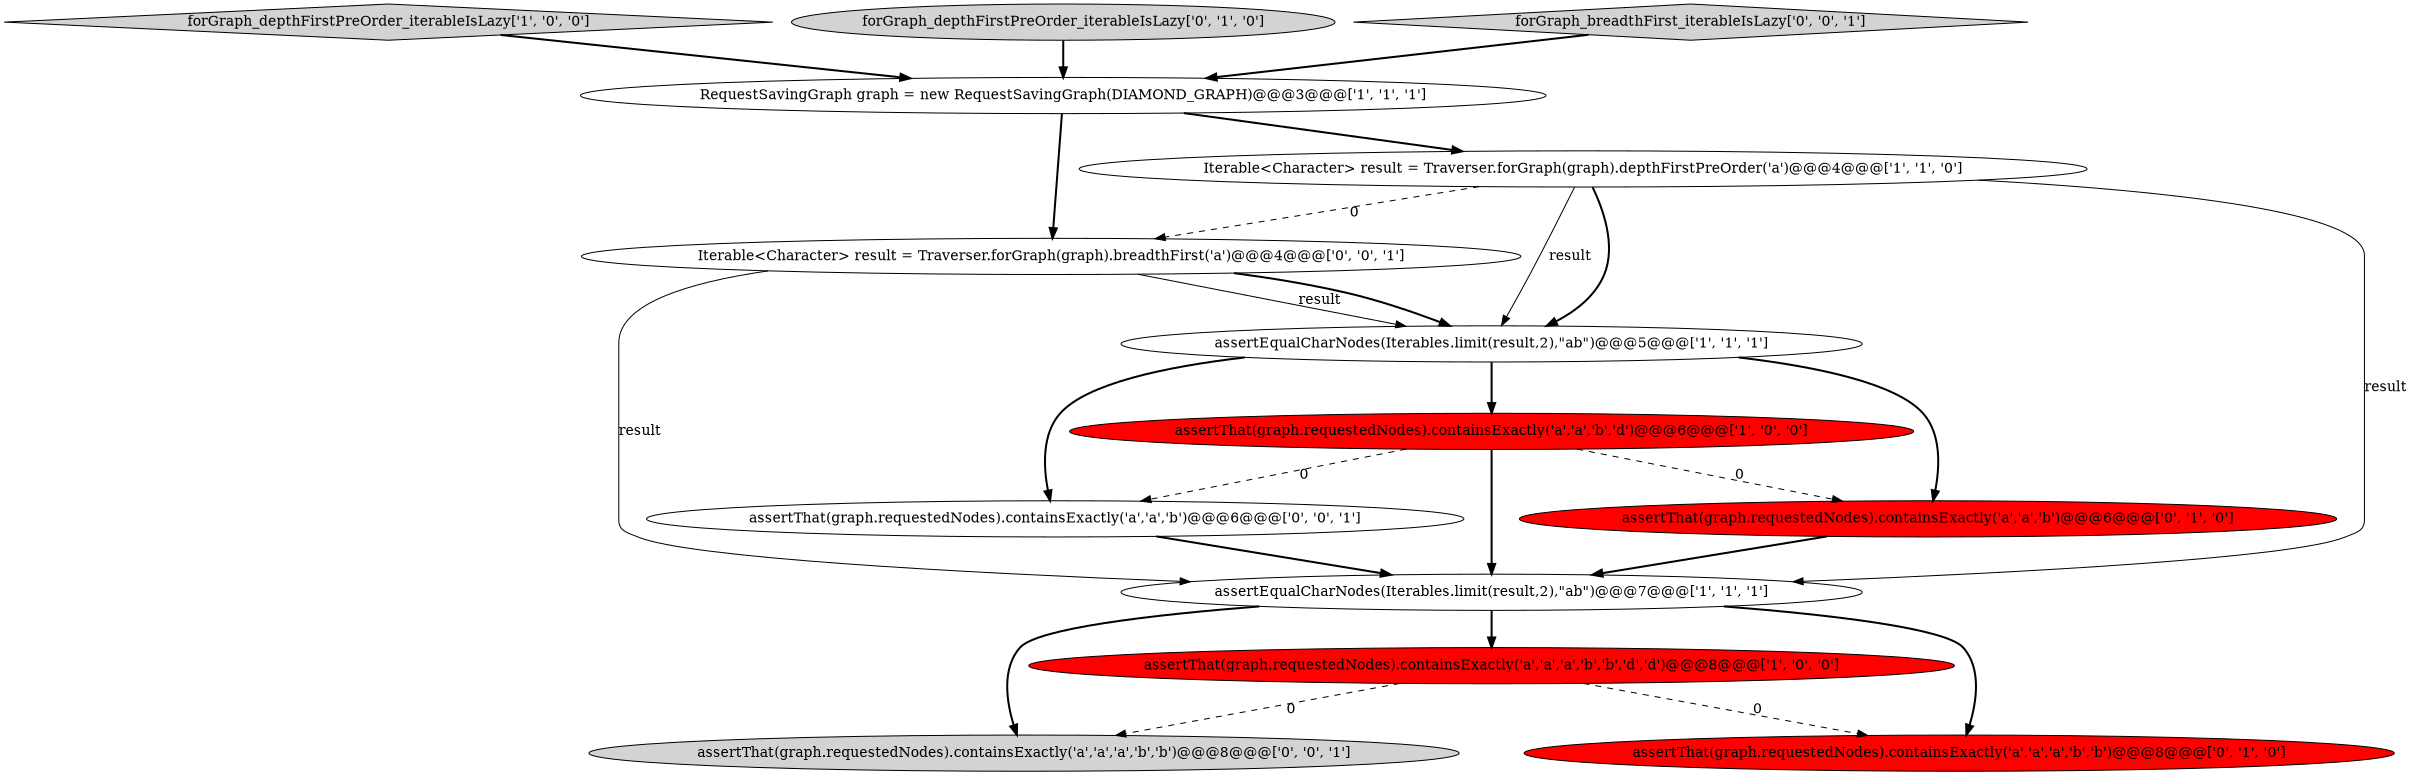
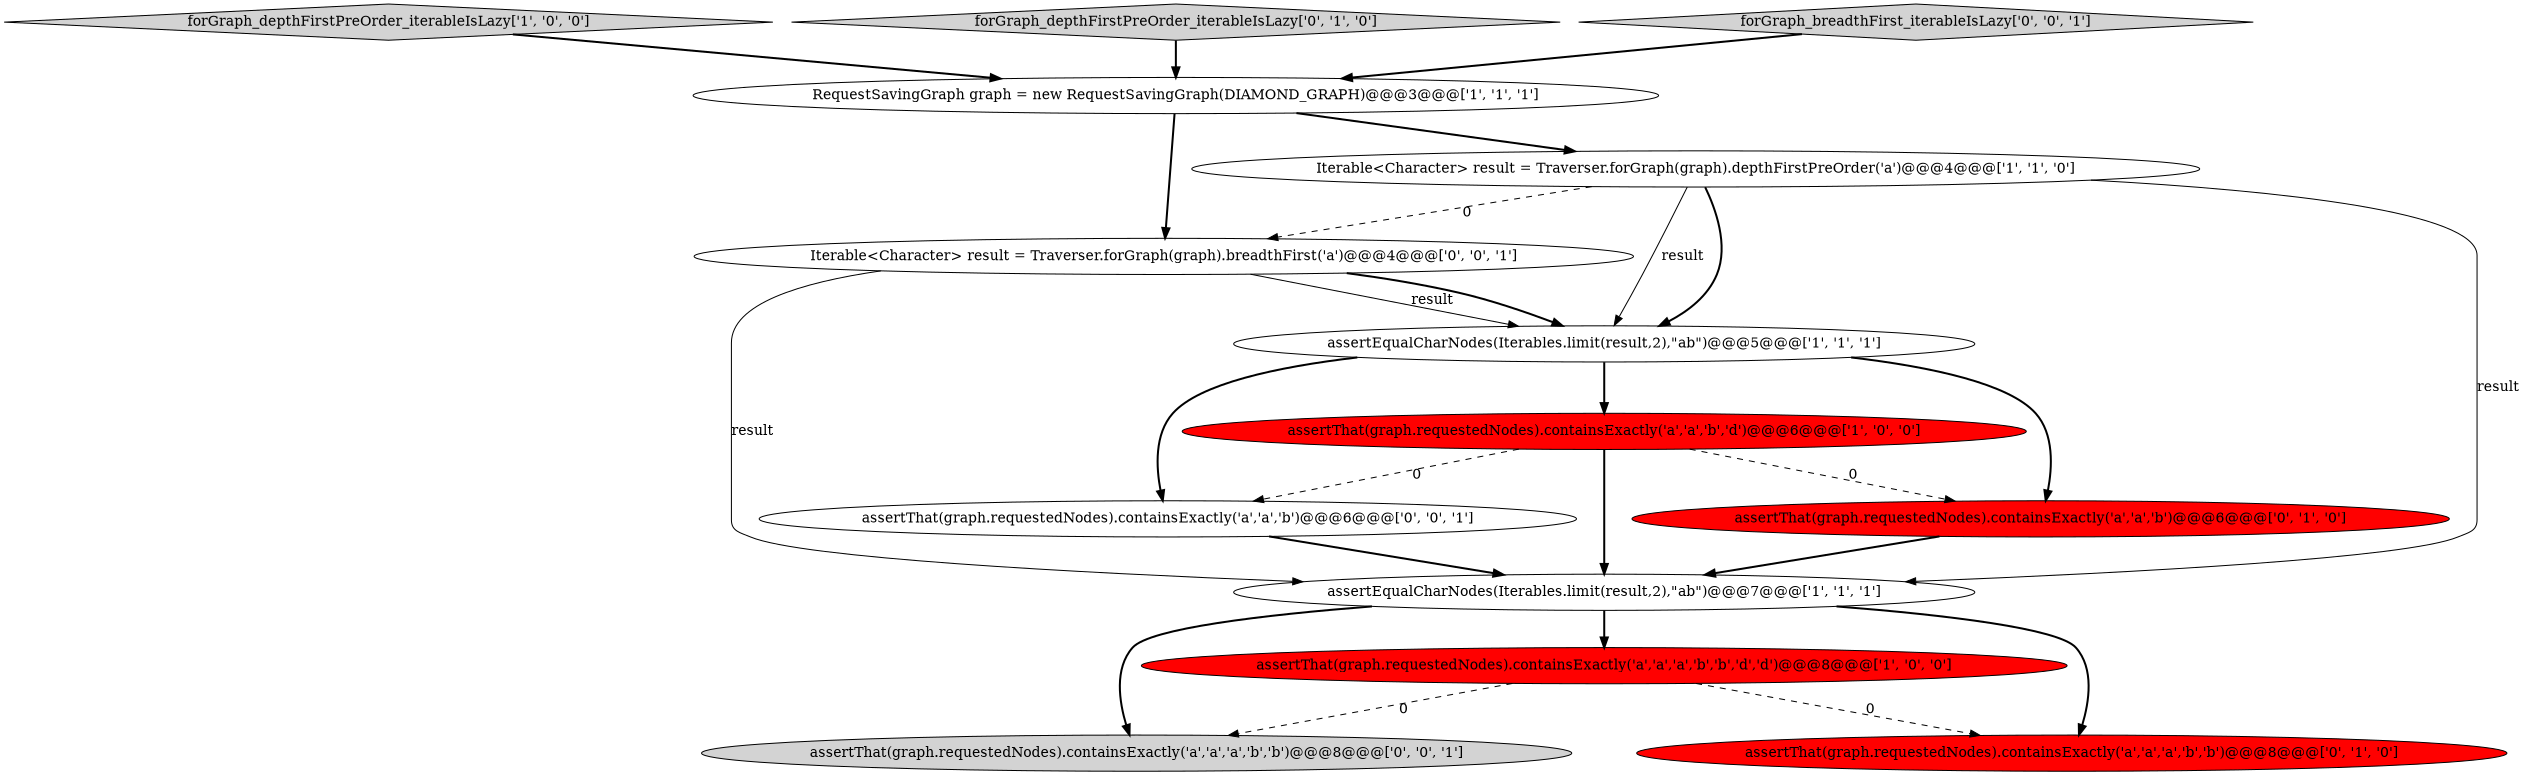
(1063, 22) -> (1176, 22)
